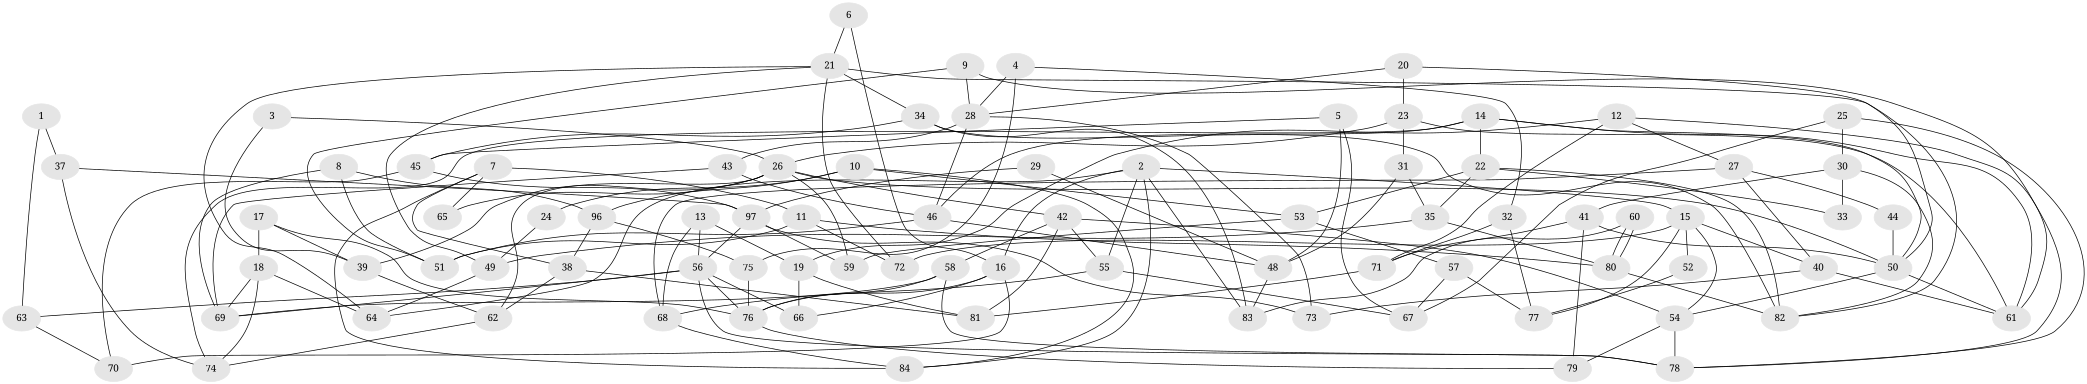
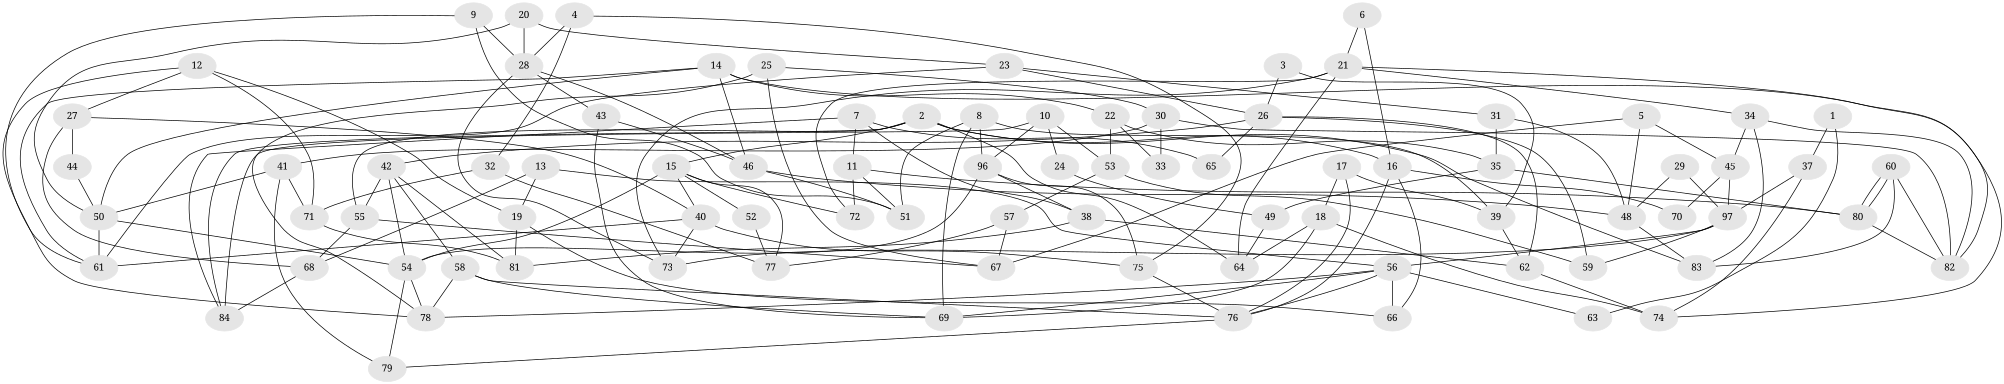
(518, 101) -> (986, 90)
(1314, 188) -> none
(1725, 201) -> (1920, 217)
(496, 206) -> (1251, 136)
none -> (595, 249)
none -> (916, 251)
(68, 344) -> none
